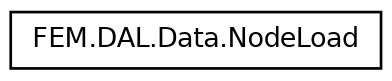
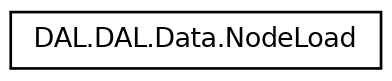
(196, 40) -> (196, 40)
